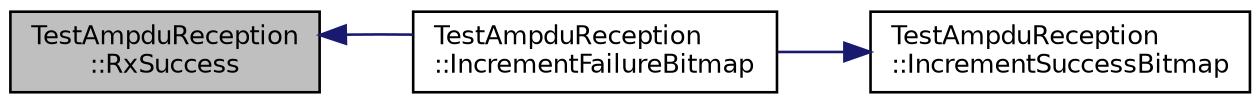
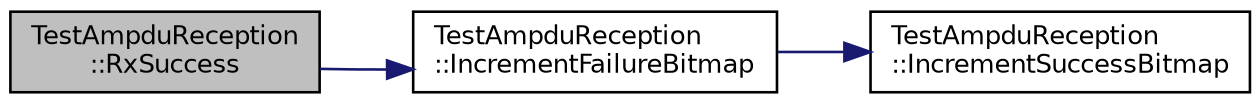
(380, 34) -> (353, 69)
